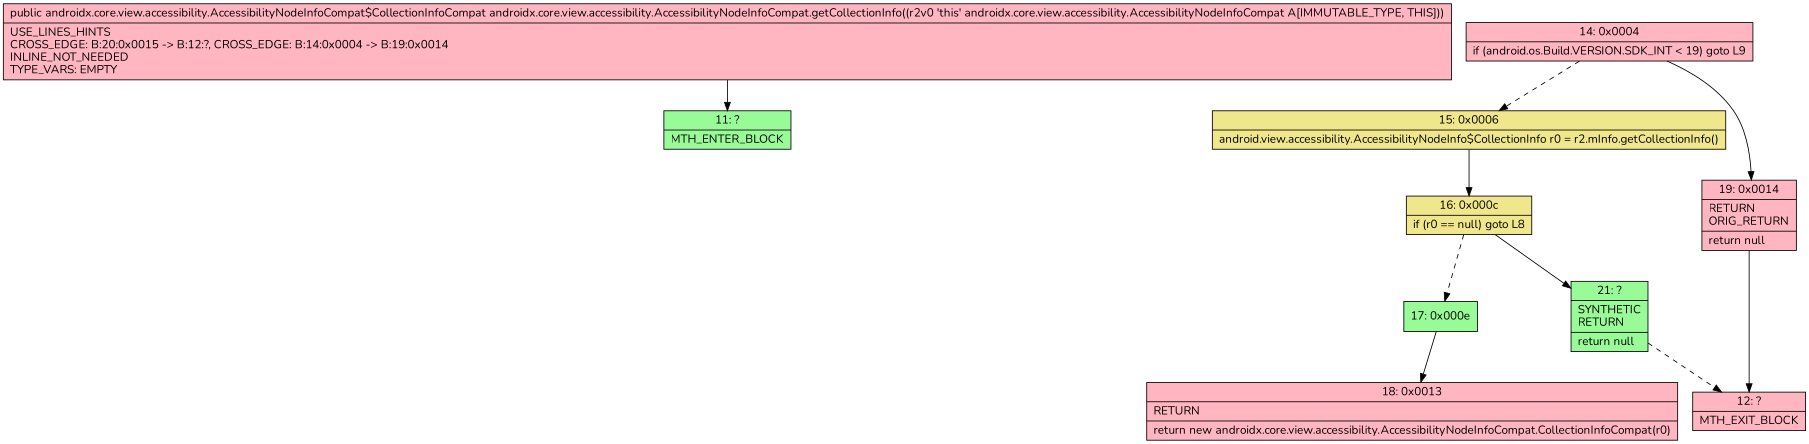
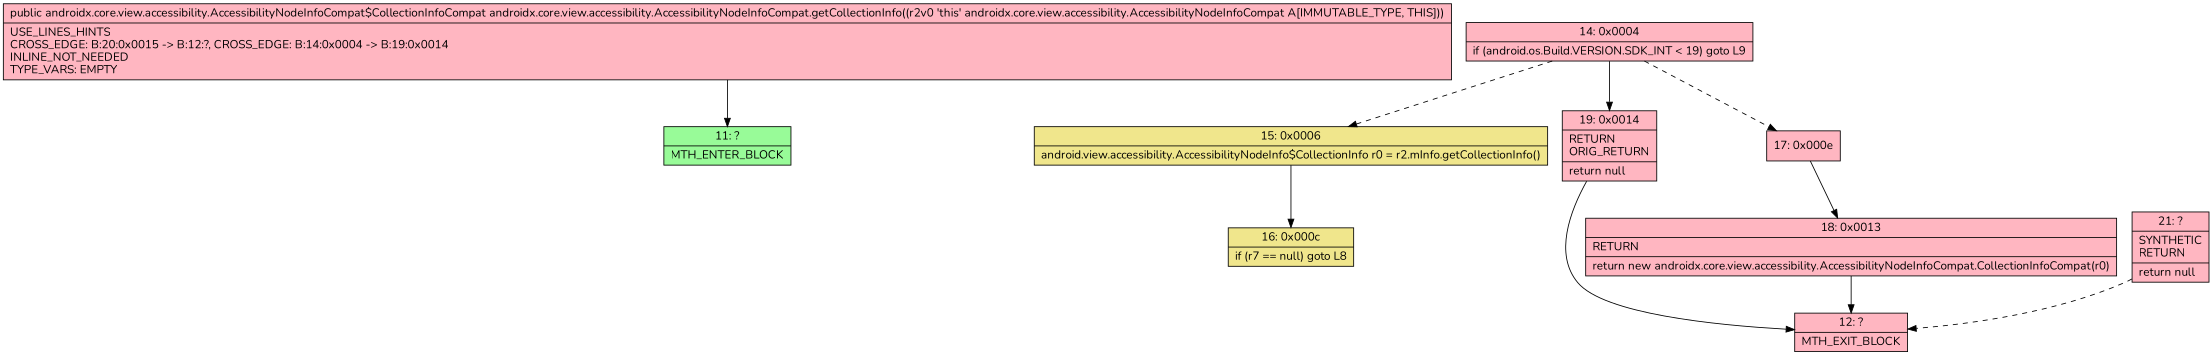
(1469, 224) -> (1291, 256)
(1530, 259) -> none
(1455, 264) -> (1707, 94)
none -> (1851, 290)
(1441, 316) -> (1803, 146)
(1610, 316) -> (2171, 247)
